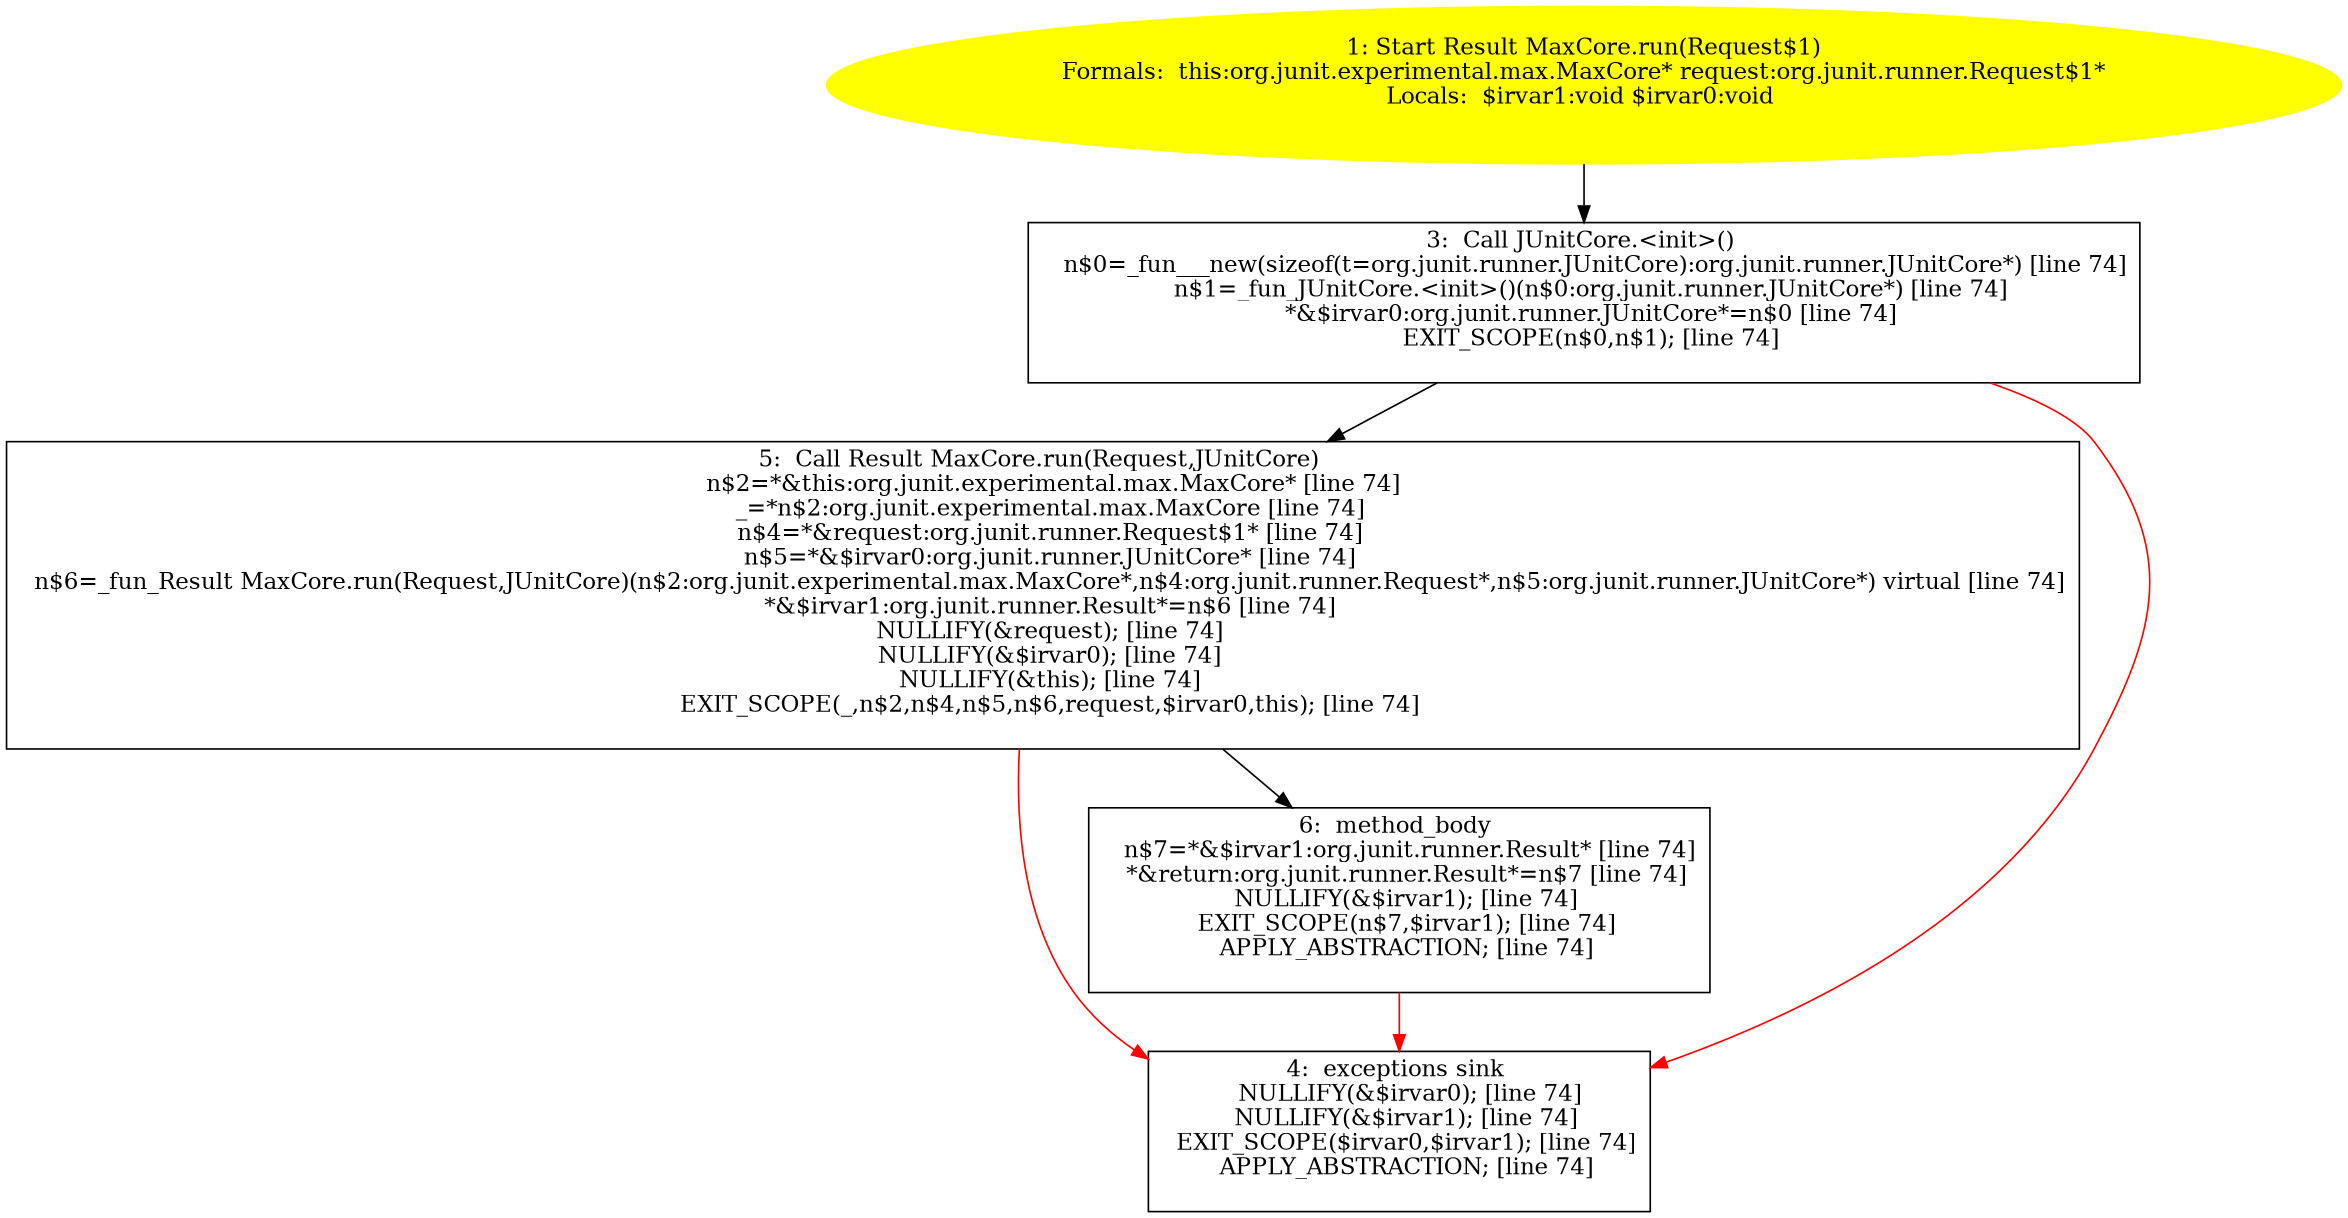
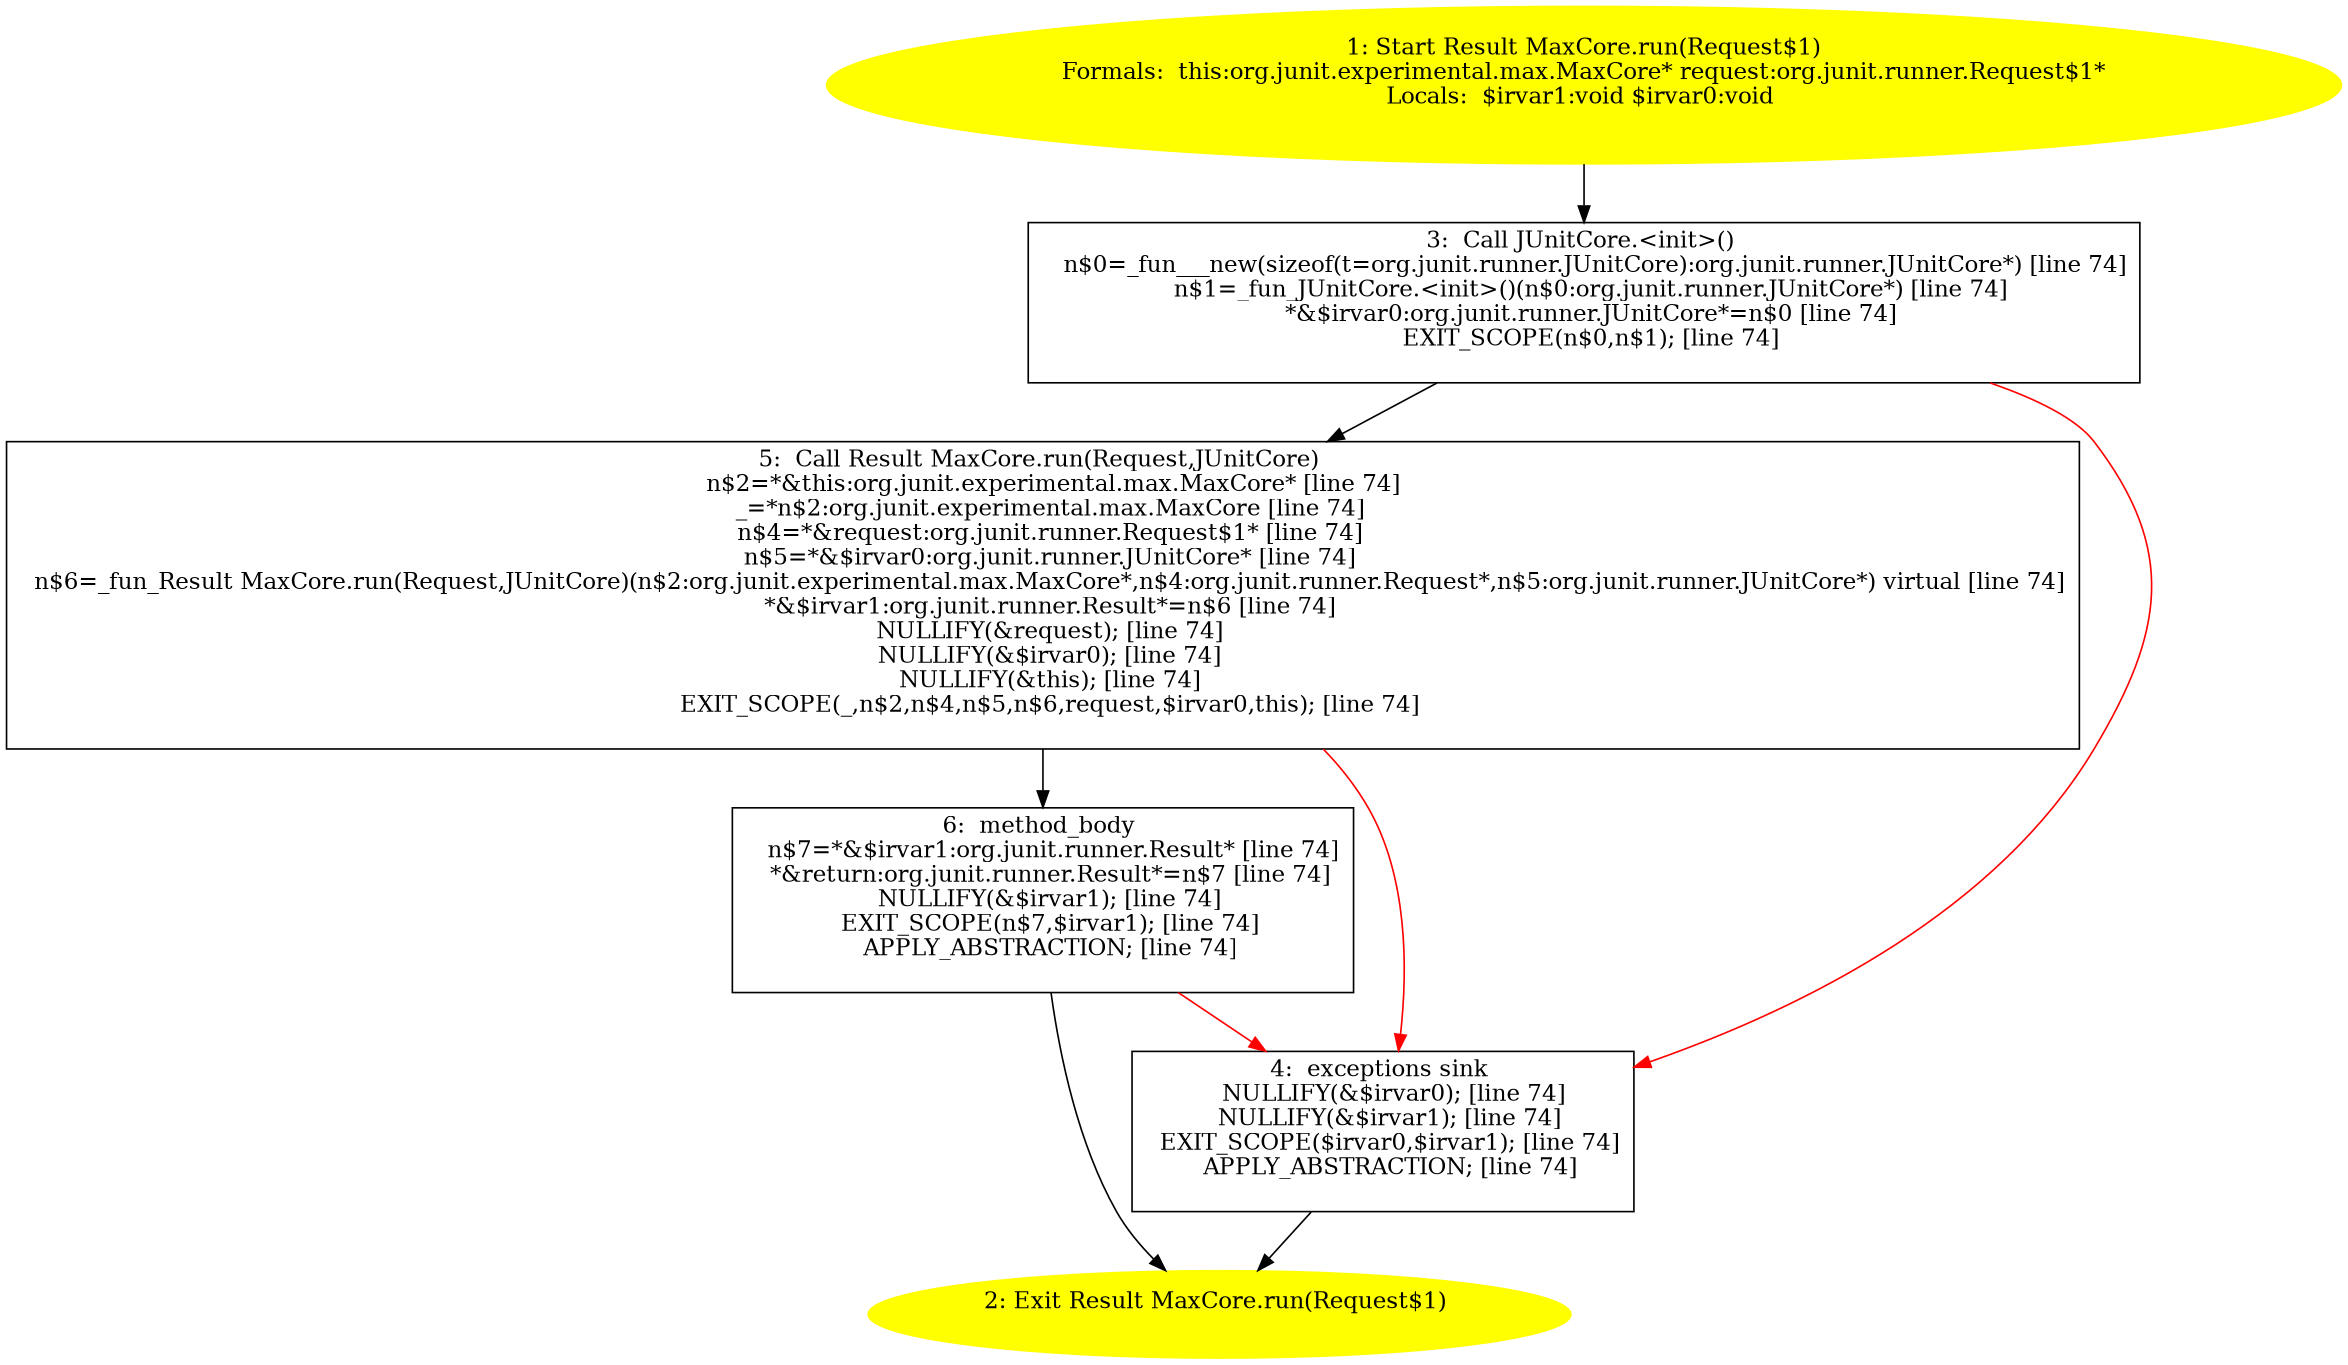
none -> (1220, 1314)
